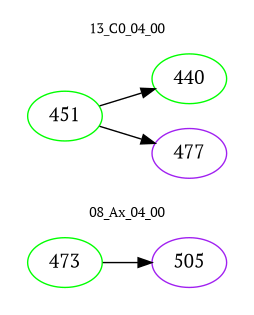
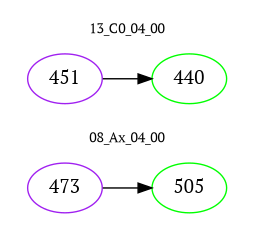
(65, 116) -> (65, 79)
(189, 153) -> none
(65, 263) -> (65, 188)
(189, 263) -> (189, 188)
